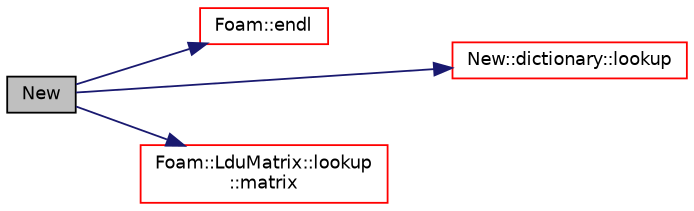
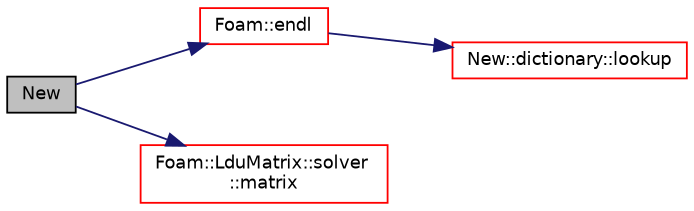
(255, 81) -> (381, 39)
(264, 174) -> (264, 174)
